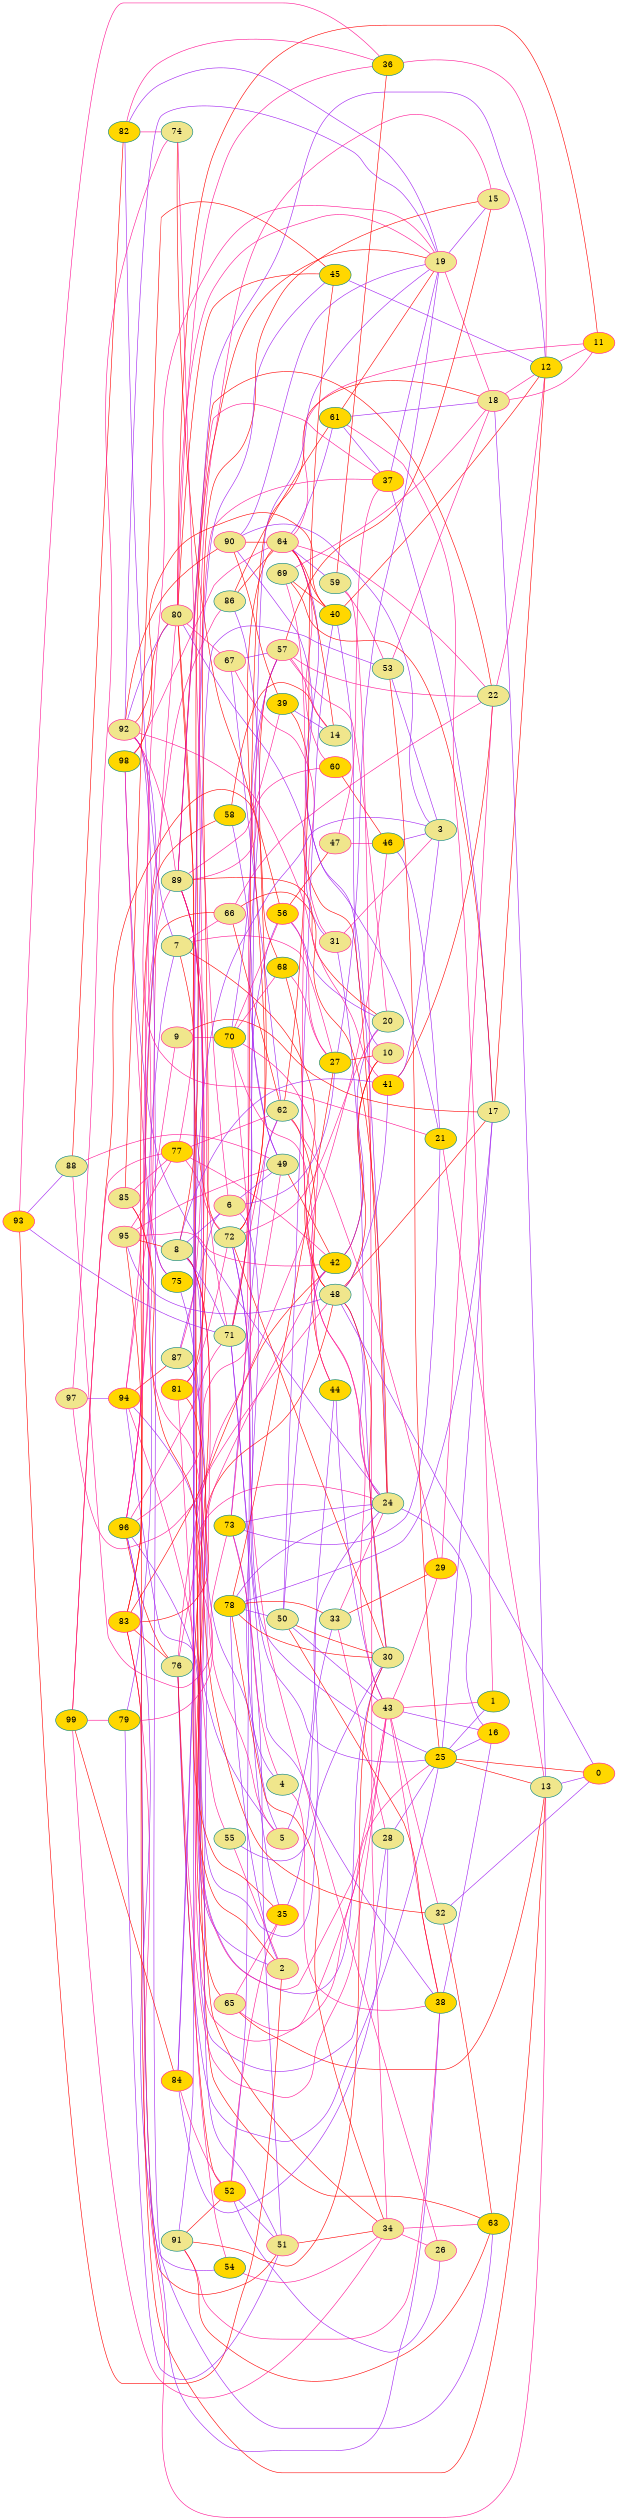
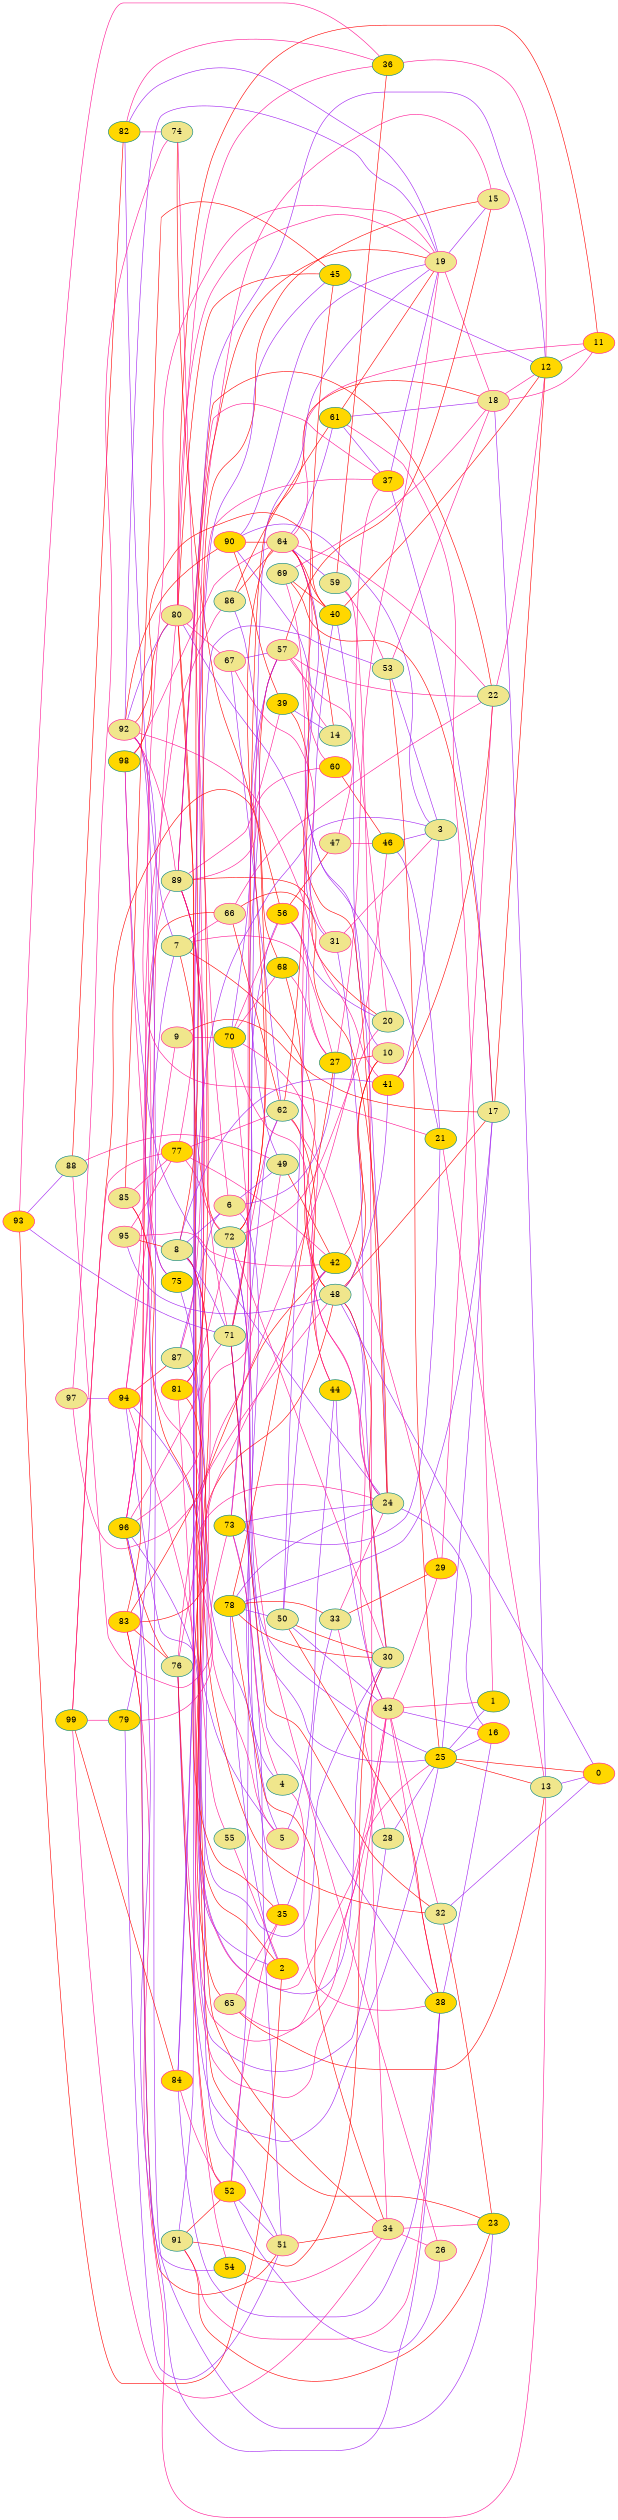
(230, 542) -> (230, 542)
(369, 680) -> (369, 680)
(230, 815) -> none
(360, 1142) -> none
(214, 1190) -> none
(309, 1447) -> (309, 1447)
none -> (277, 1715)
(318, 1750) -> none
(283, 1969) -> (283, 1969)
(331, 2121) -> (342, 2316)
(494, 2224) -> (494, 2224)
(158, 2310) -> none
